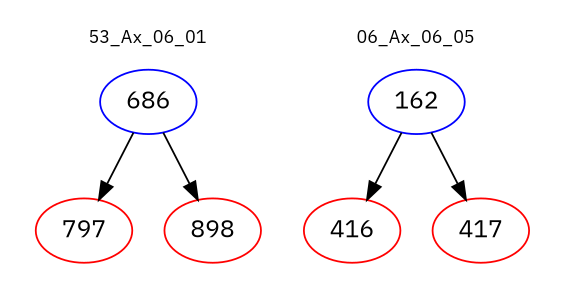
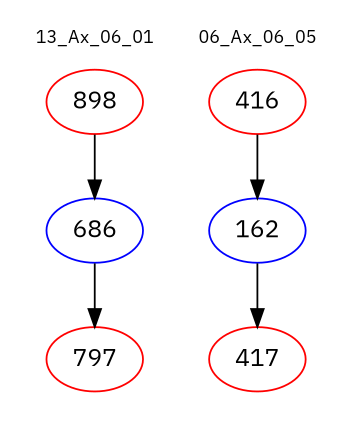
(148, 38) -> (96, 38)
(176, 158) -> (95, 157)
(388, 158) -> (257, 157)
